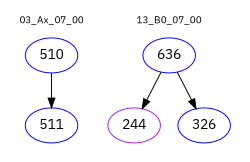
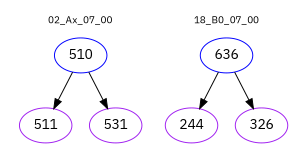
(52, 21) -> (81, 21)
(169, 21) -> (227, 21)
(52, 125) -> (46, 125)
none -> (116, 125)
(204, 125) -> (262, 125)
